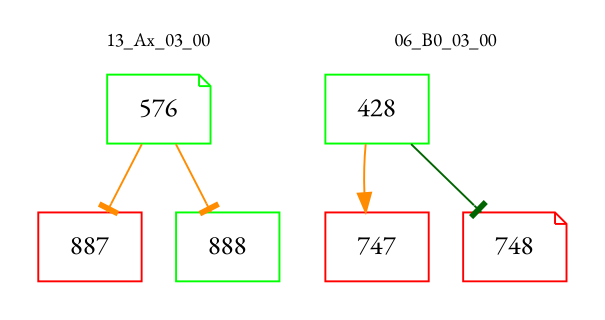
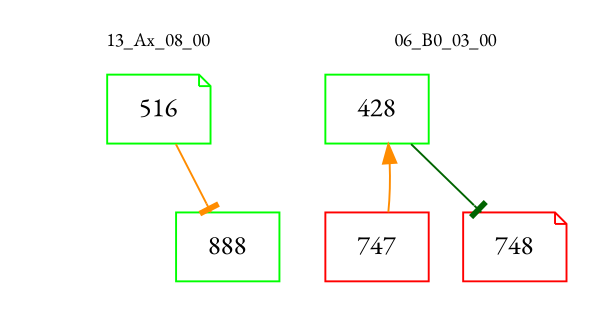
(159, 41) -> (159, 41)
(159, 109) -> (159, 109)
(364, 169) -> (390, 188)
(90, 247) -> none
